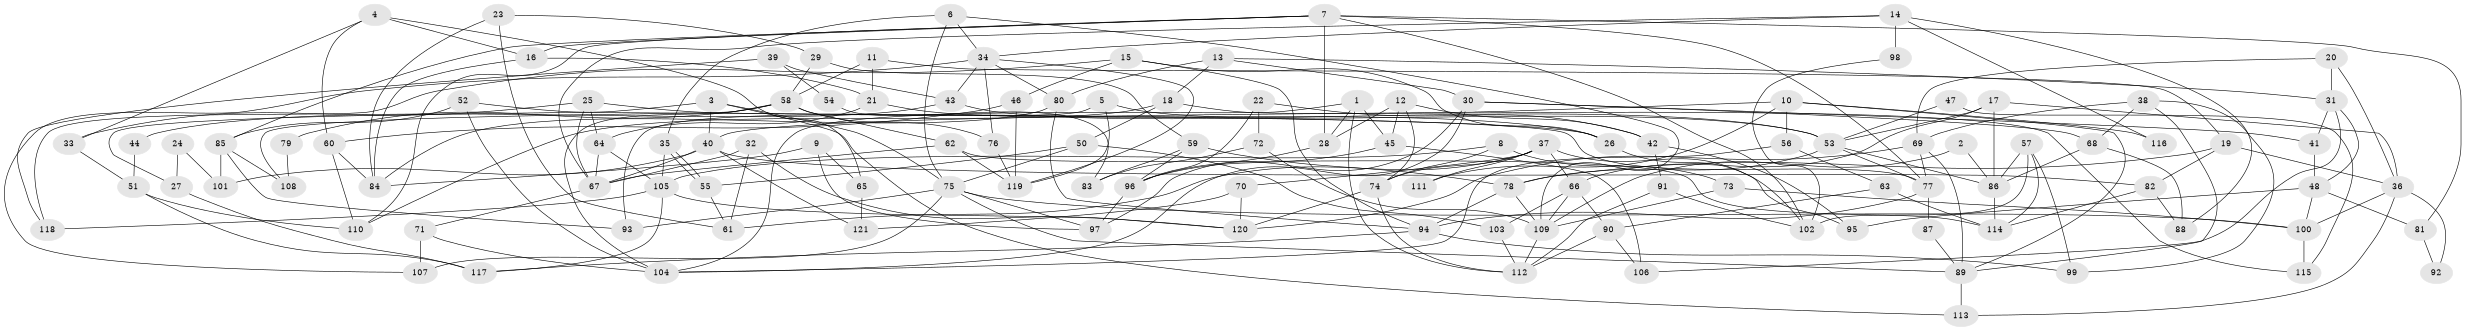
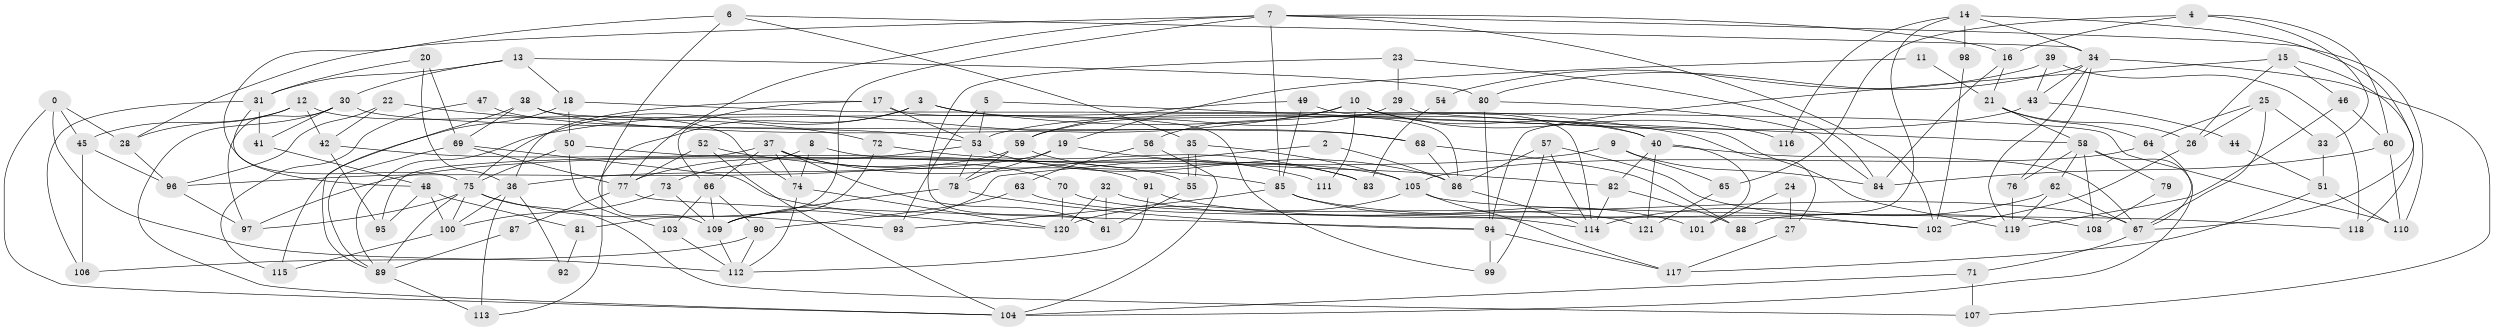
(828, 80) -> (2036, 123)
none -> (1303, 101)
(1357, 101) -> (55, 101)
